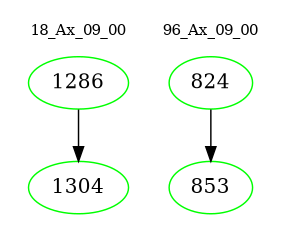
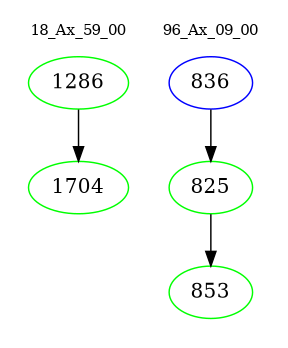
(79, 31) -> (79, 31)
(211, 83) -> (211, 188)
none -> (211, 83)
(79, 188) -> (79, 188)
